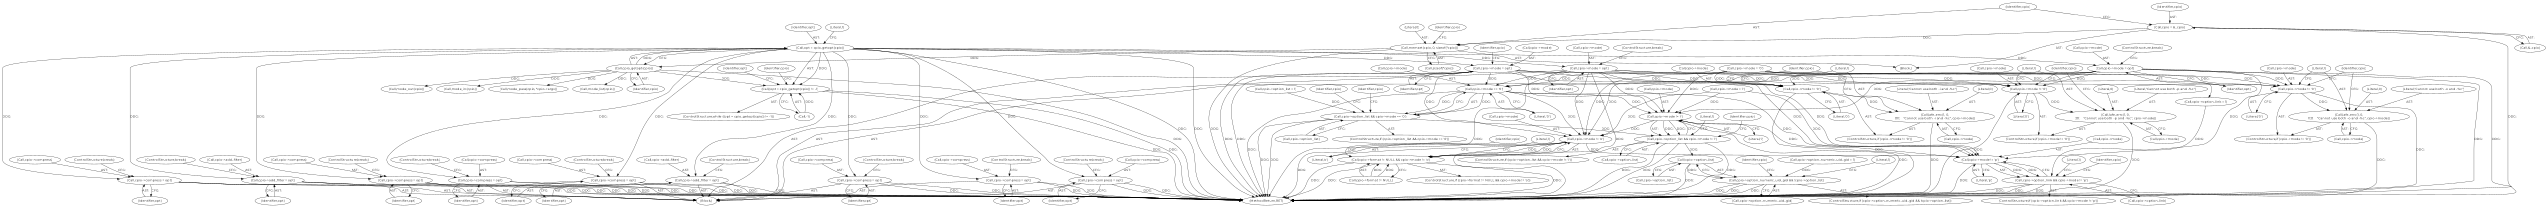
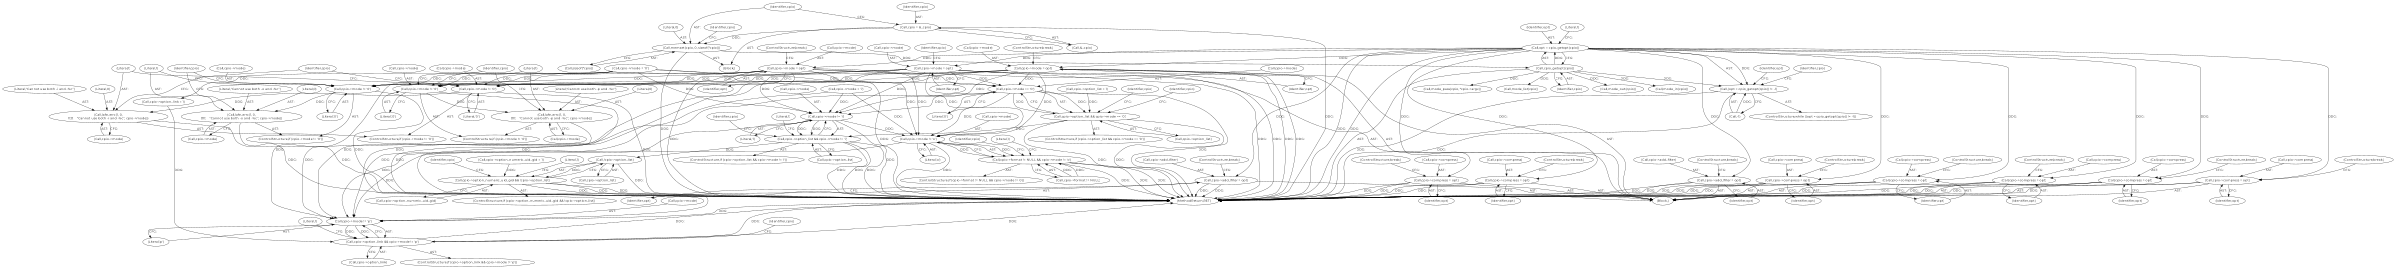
(1178, 139) -> (1361, 139)
(1641, 197) -> (775, 206)
